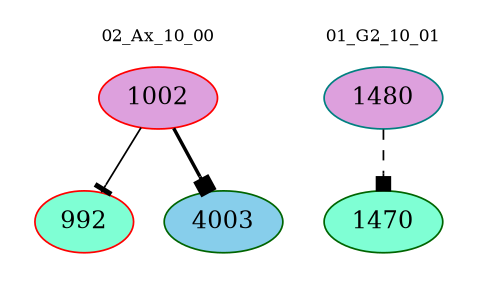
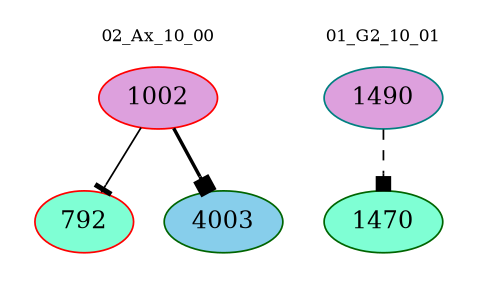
(383, 98) -> (383, 98)
(84, 222) -> (84, 222)
